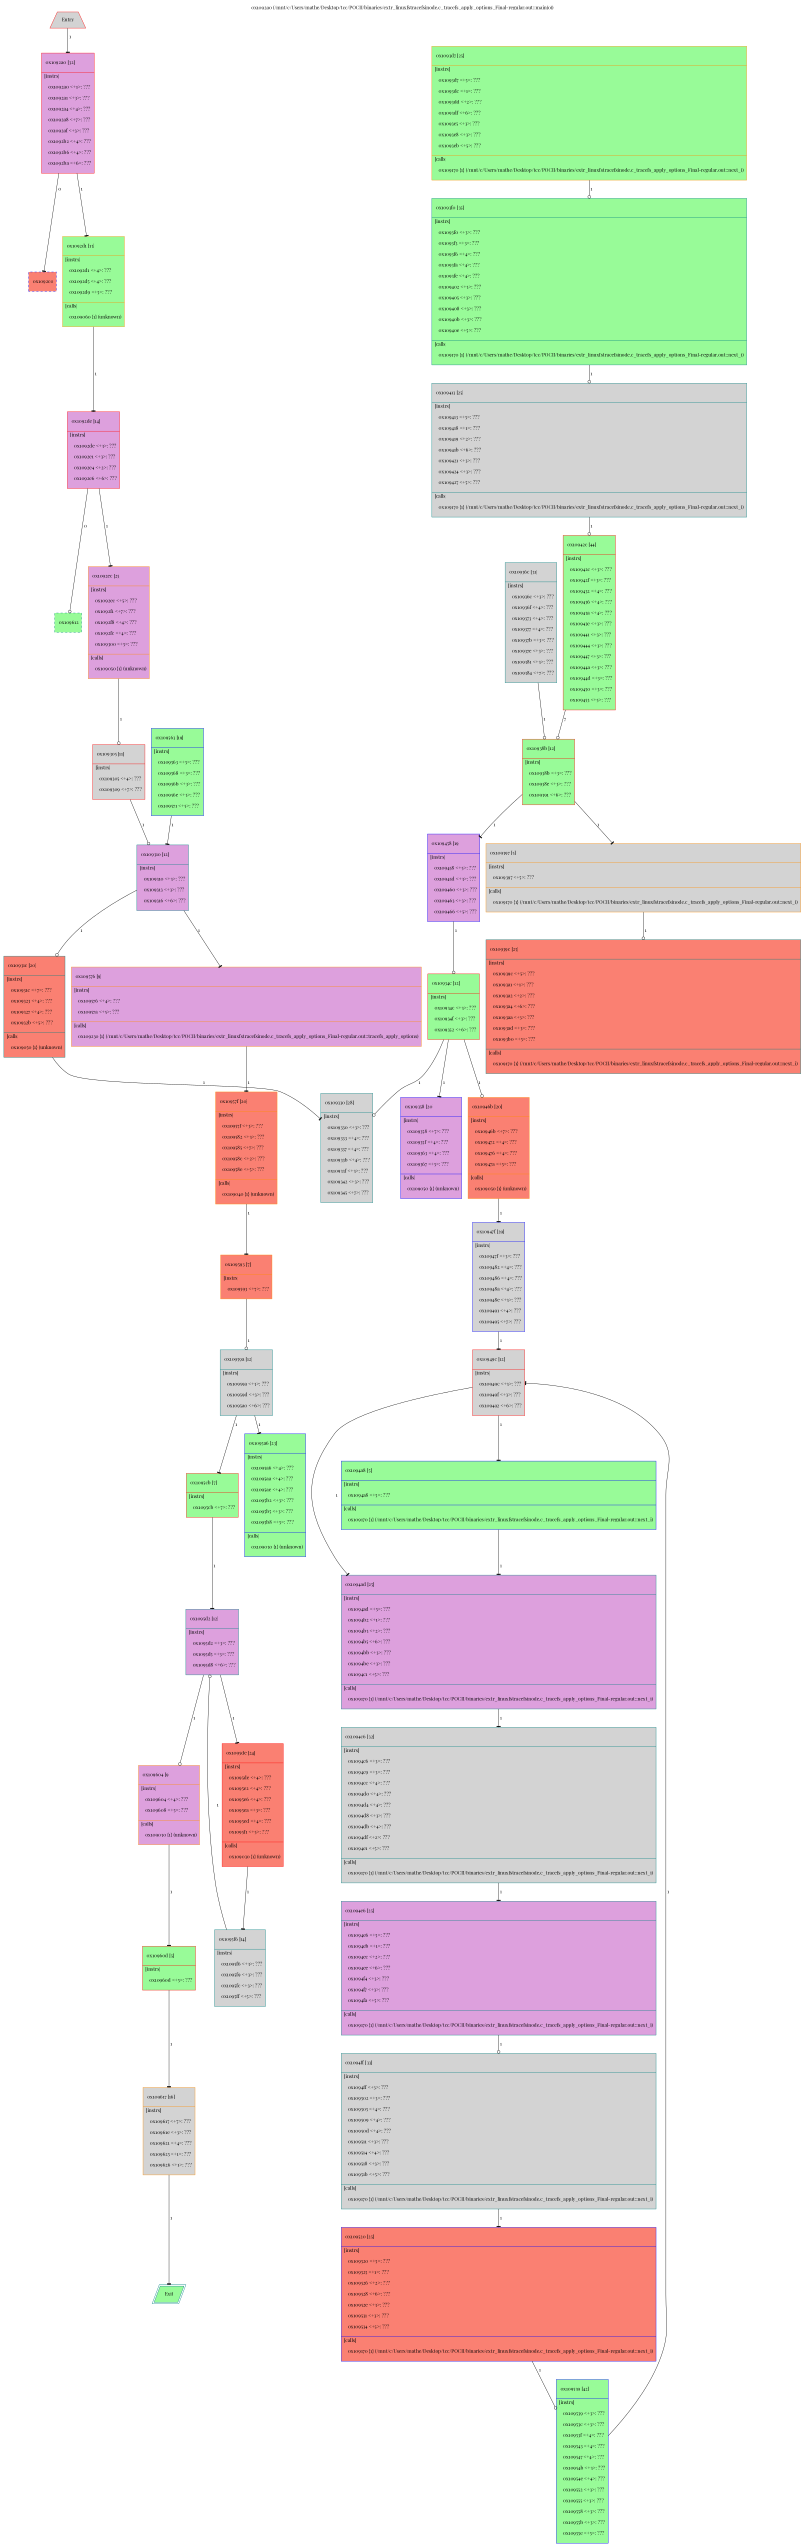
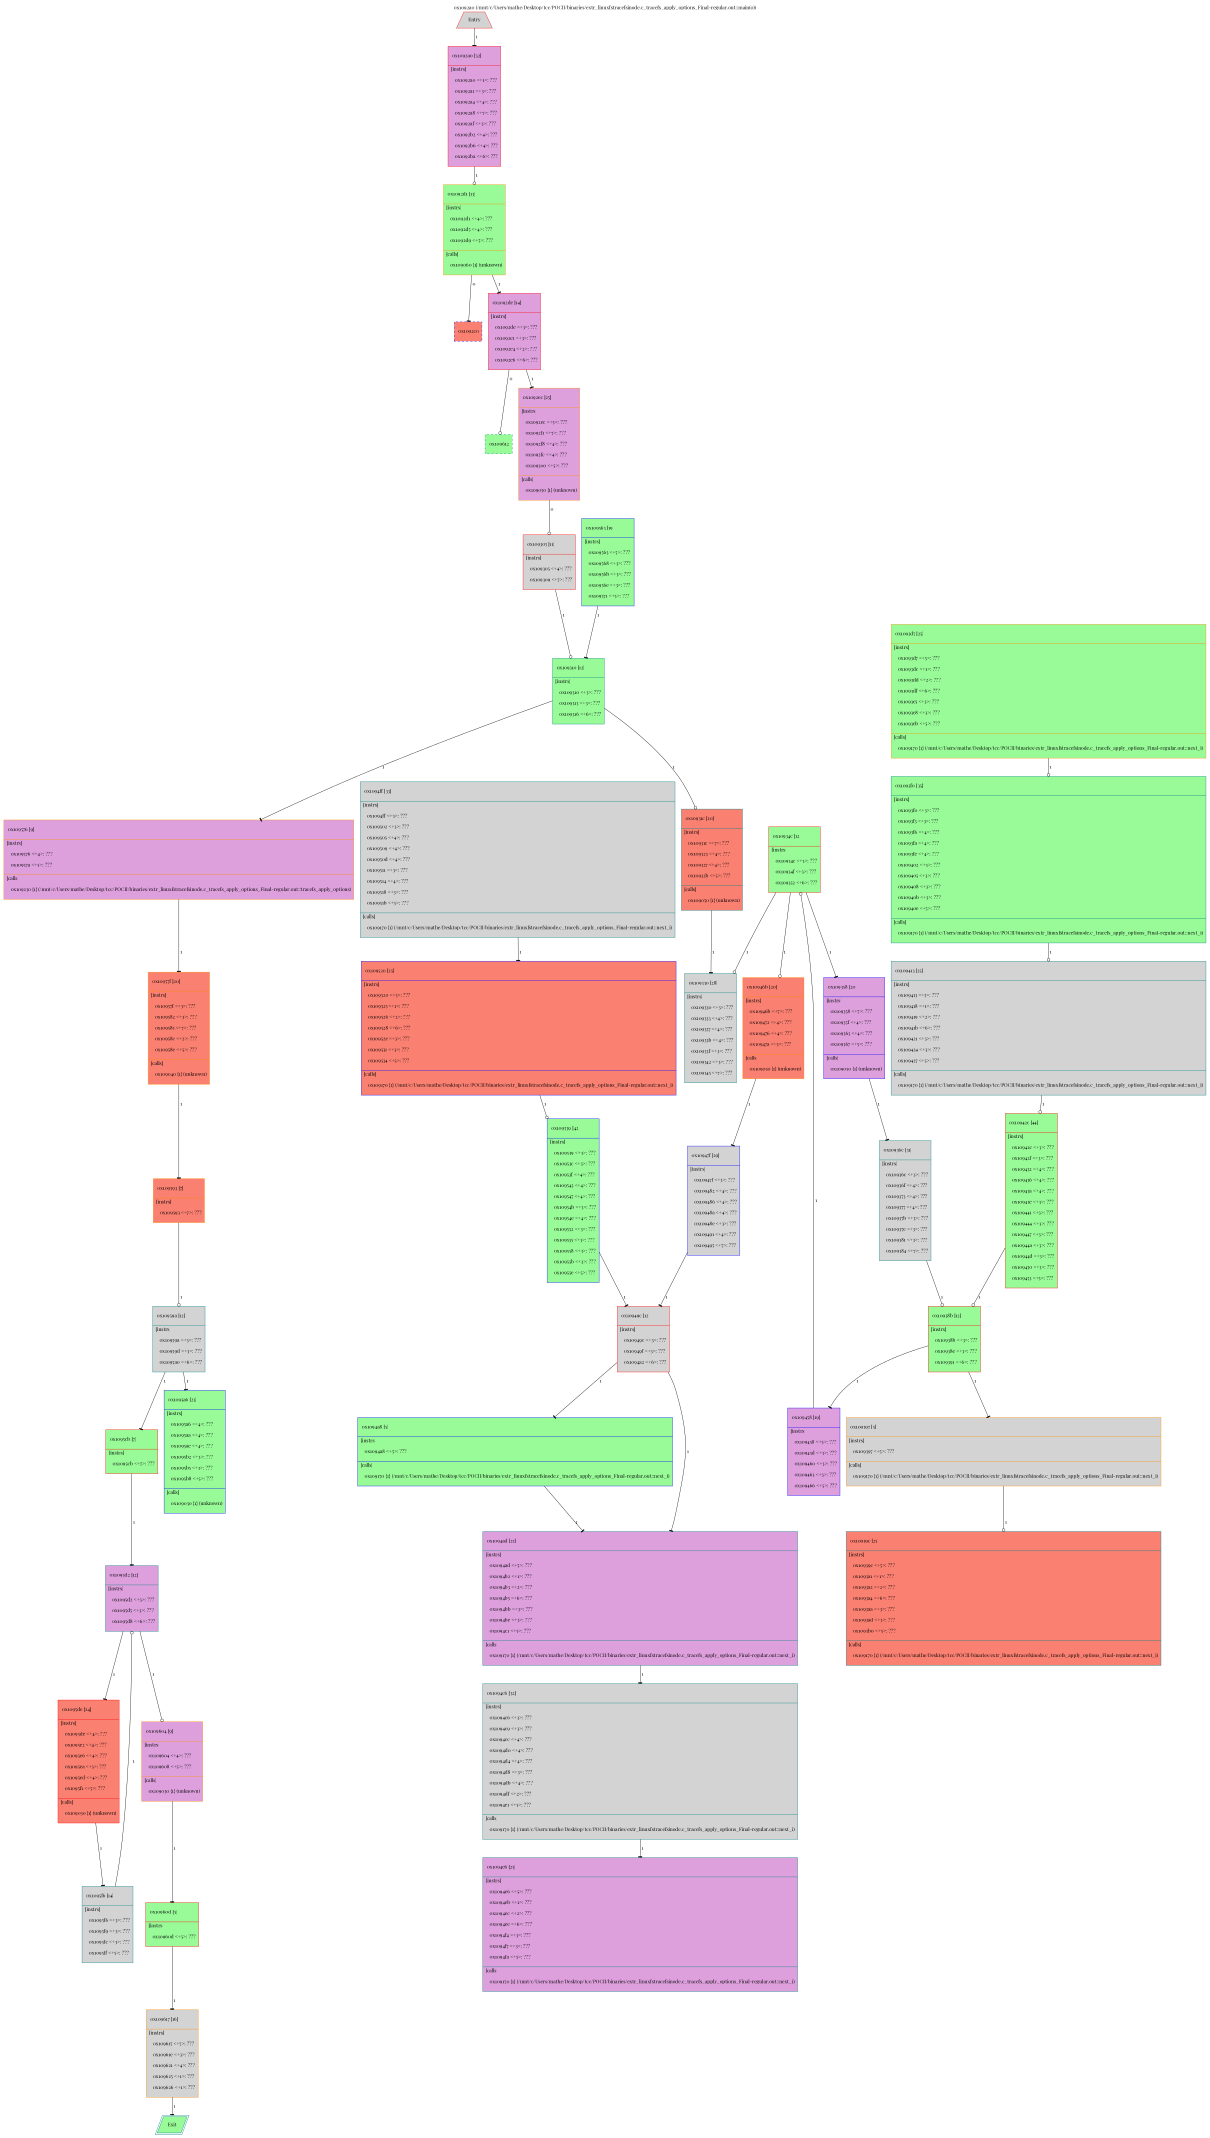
(82, 204) -> (474, 174)
(52, 222) -> (470, 298)
(121, 719) -> (552, 509)
(564, 719) -> (979, 1297)
(163, 878) -> (578, 691)
none -> (878, 1109)
(499, 2043) -> none
